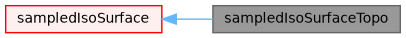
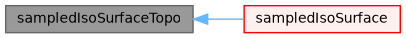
(195, 19) -> (226, 19)
